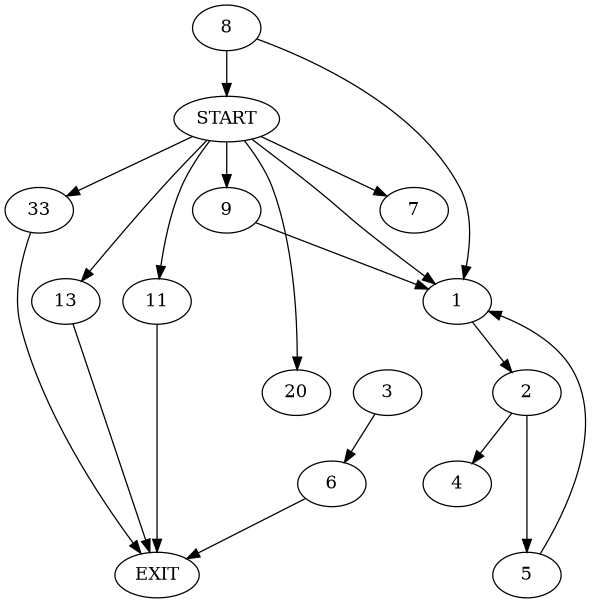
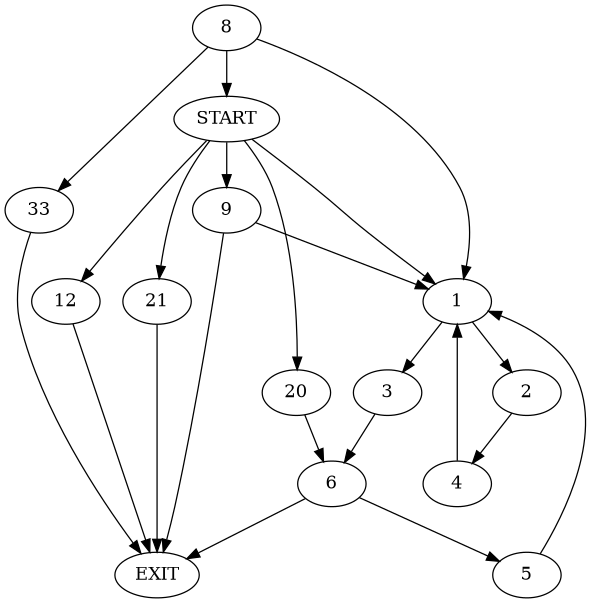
(135, 164) -> (138, 114)
(414, 210) -> none
(66, 301) -> (66, 301)
(157, 301) -> (157, 301)
none -> (426, 342)
none -> (198, 387)
none -> (457, 399)
none -> (312, 432)
(527, 477) -> (424, 527)
